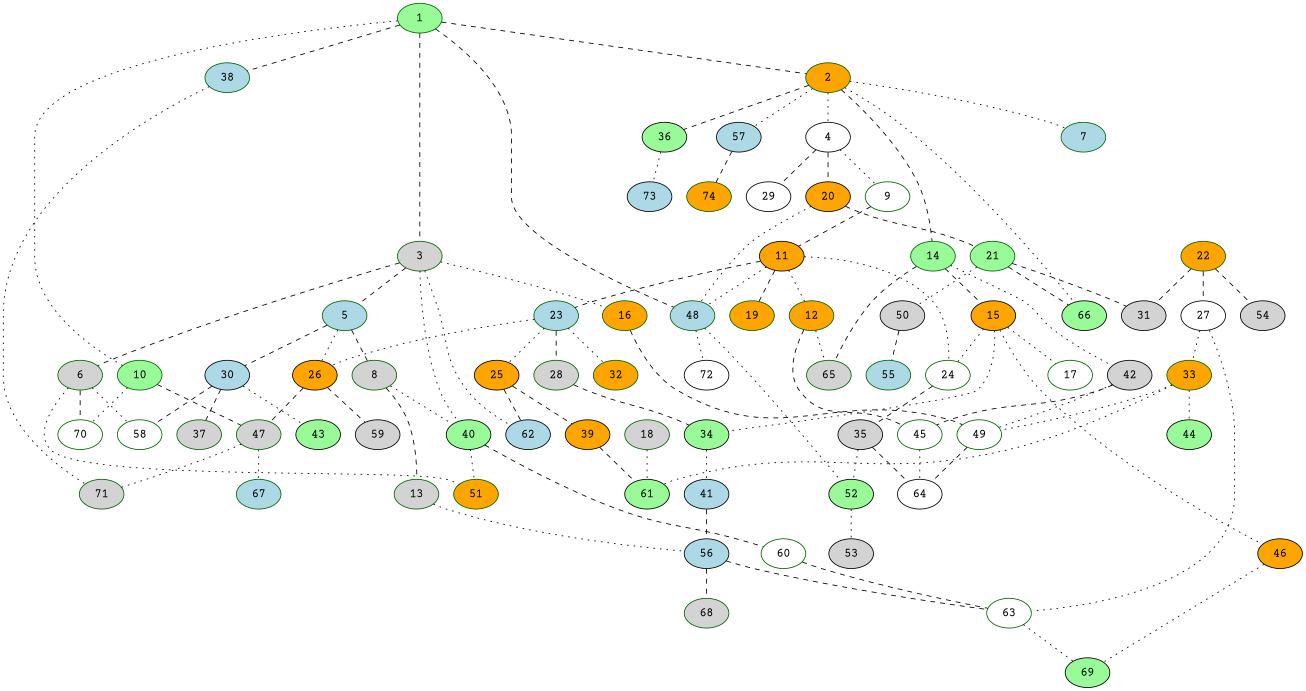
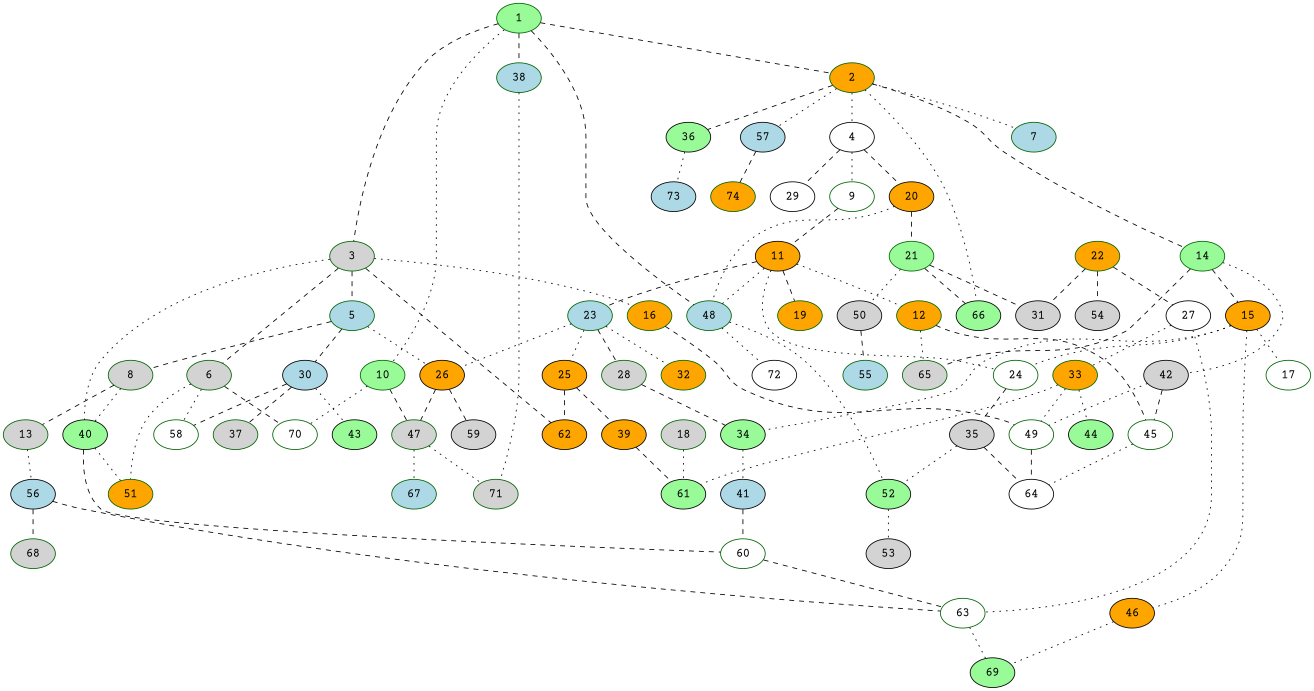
(450, 359) -> (458, 345)
(528, 435) -> (564, 435)
(707, 524) -> (743, 524)
